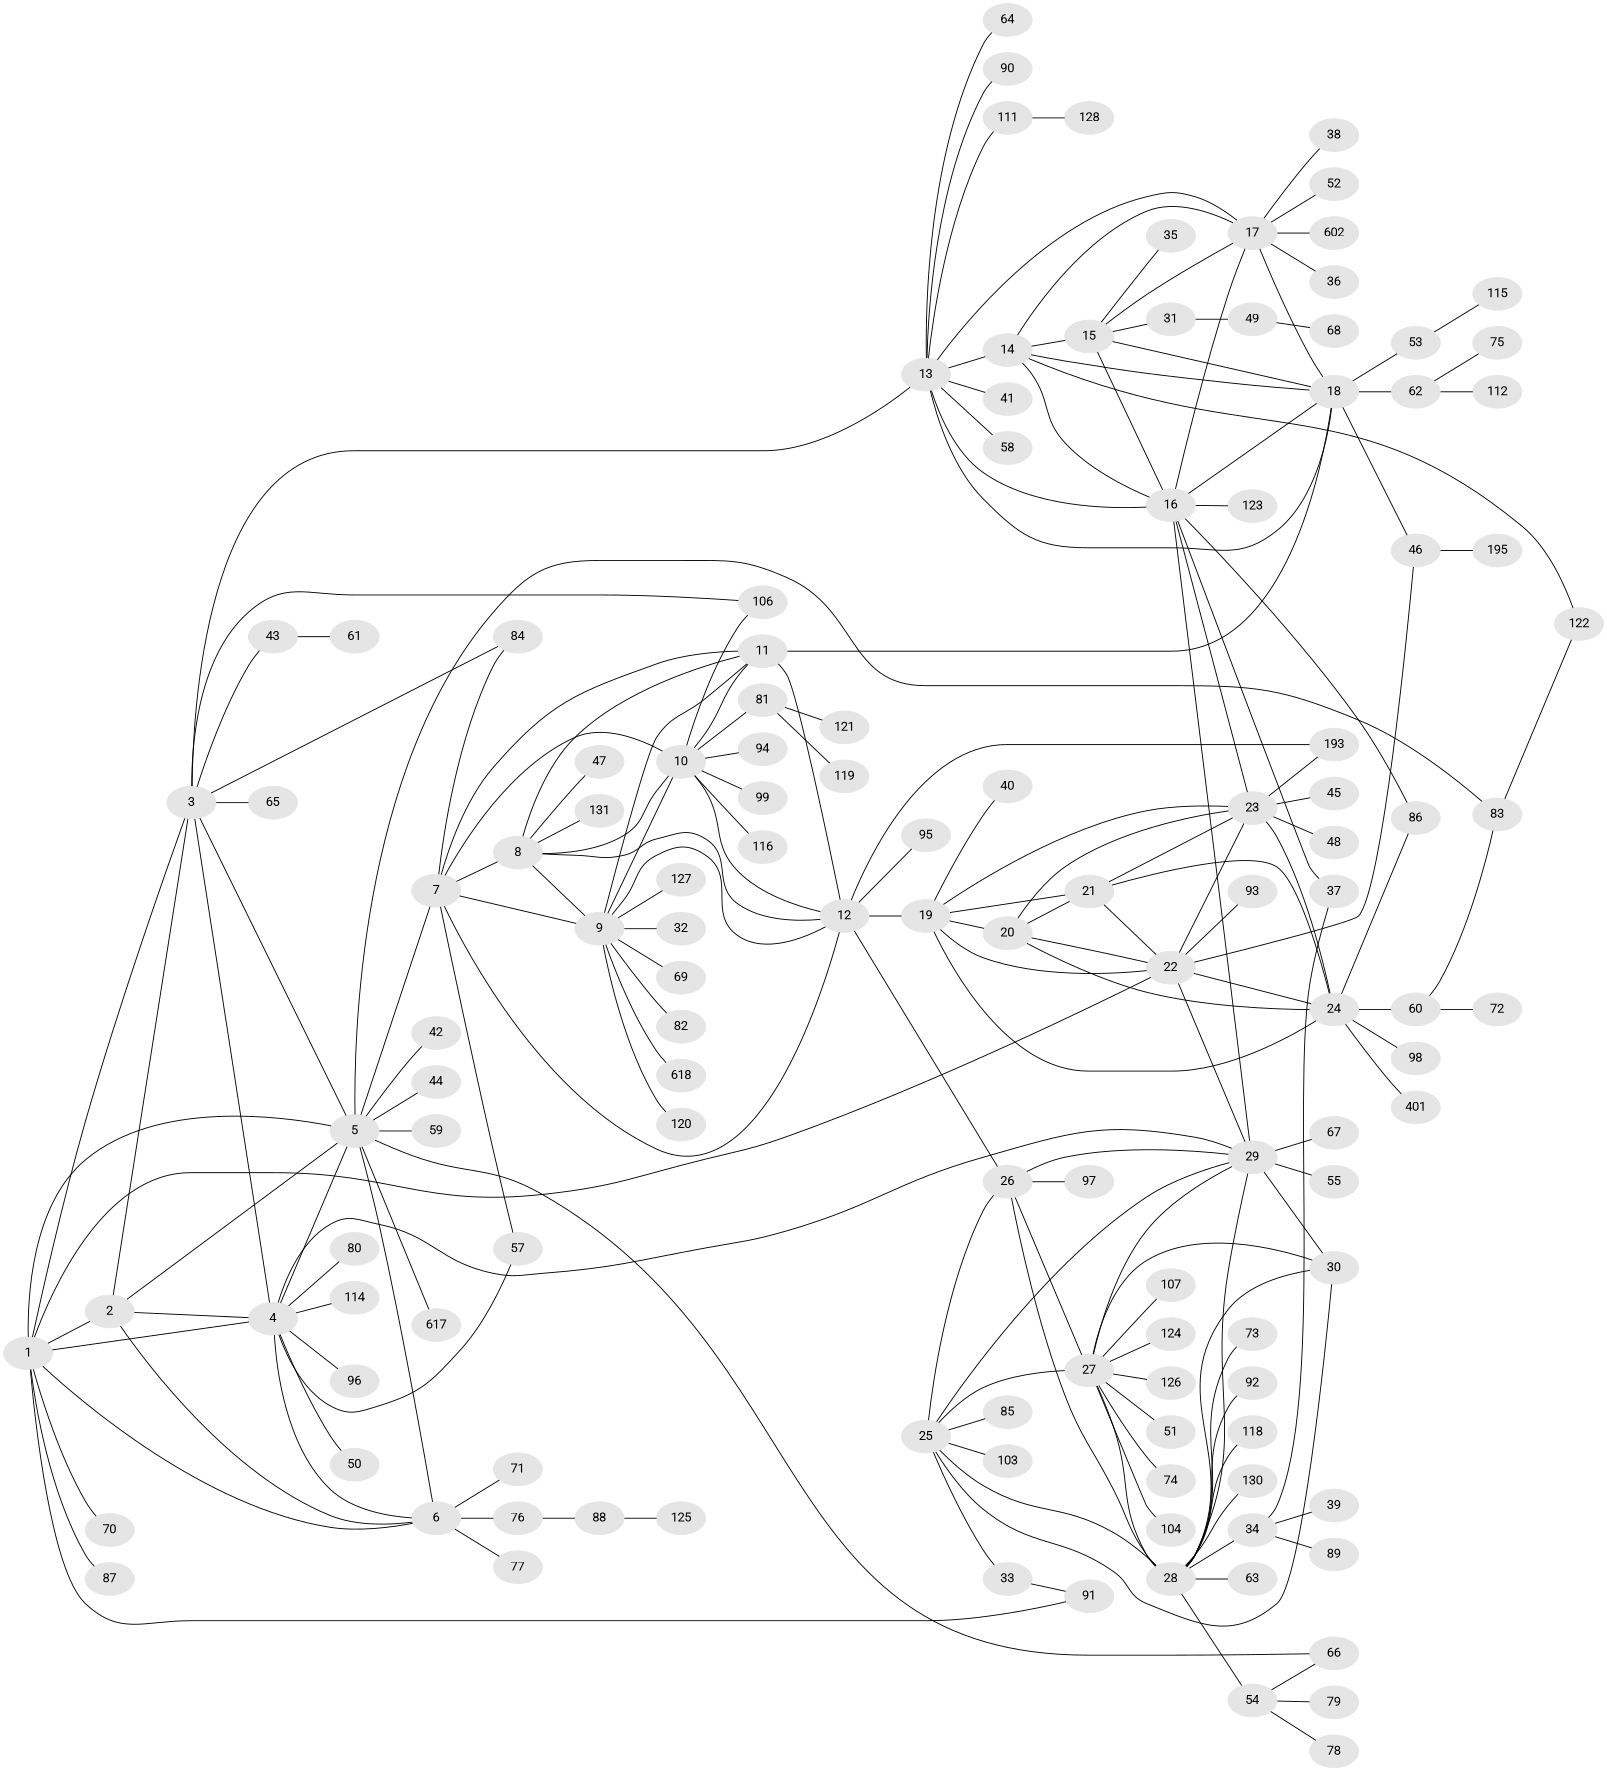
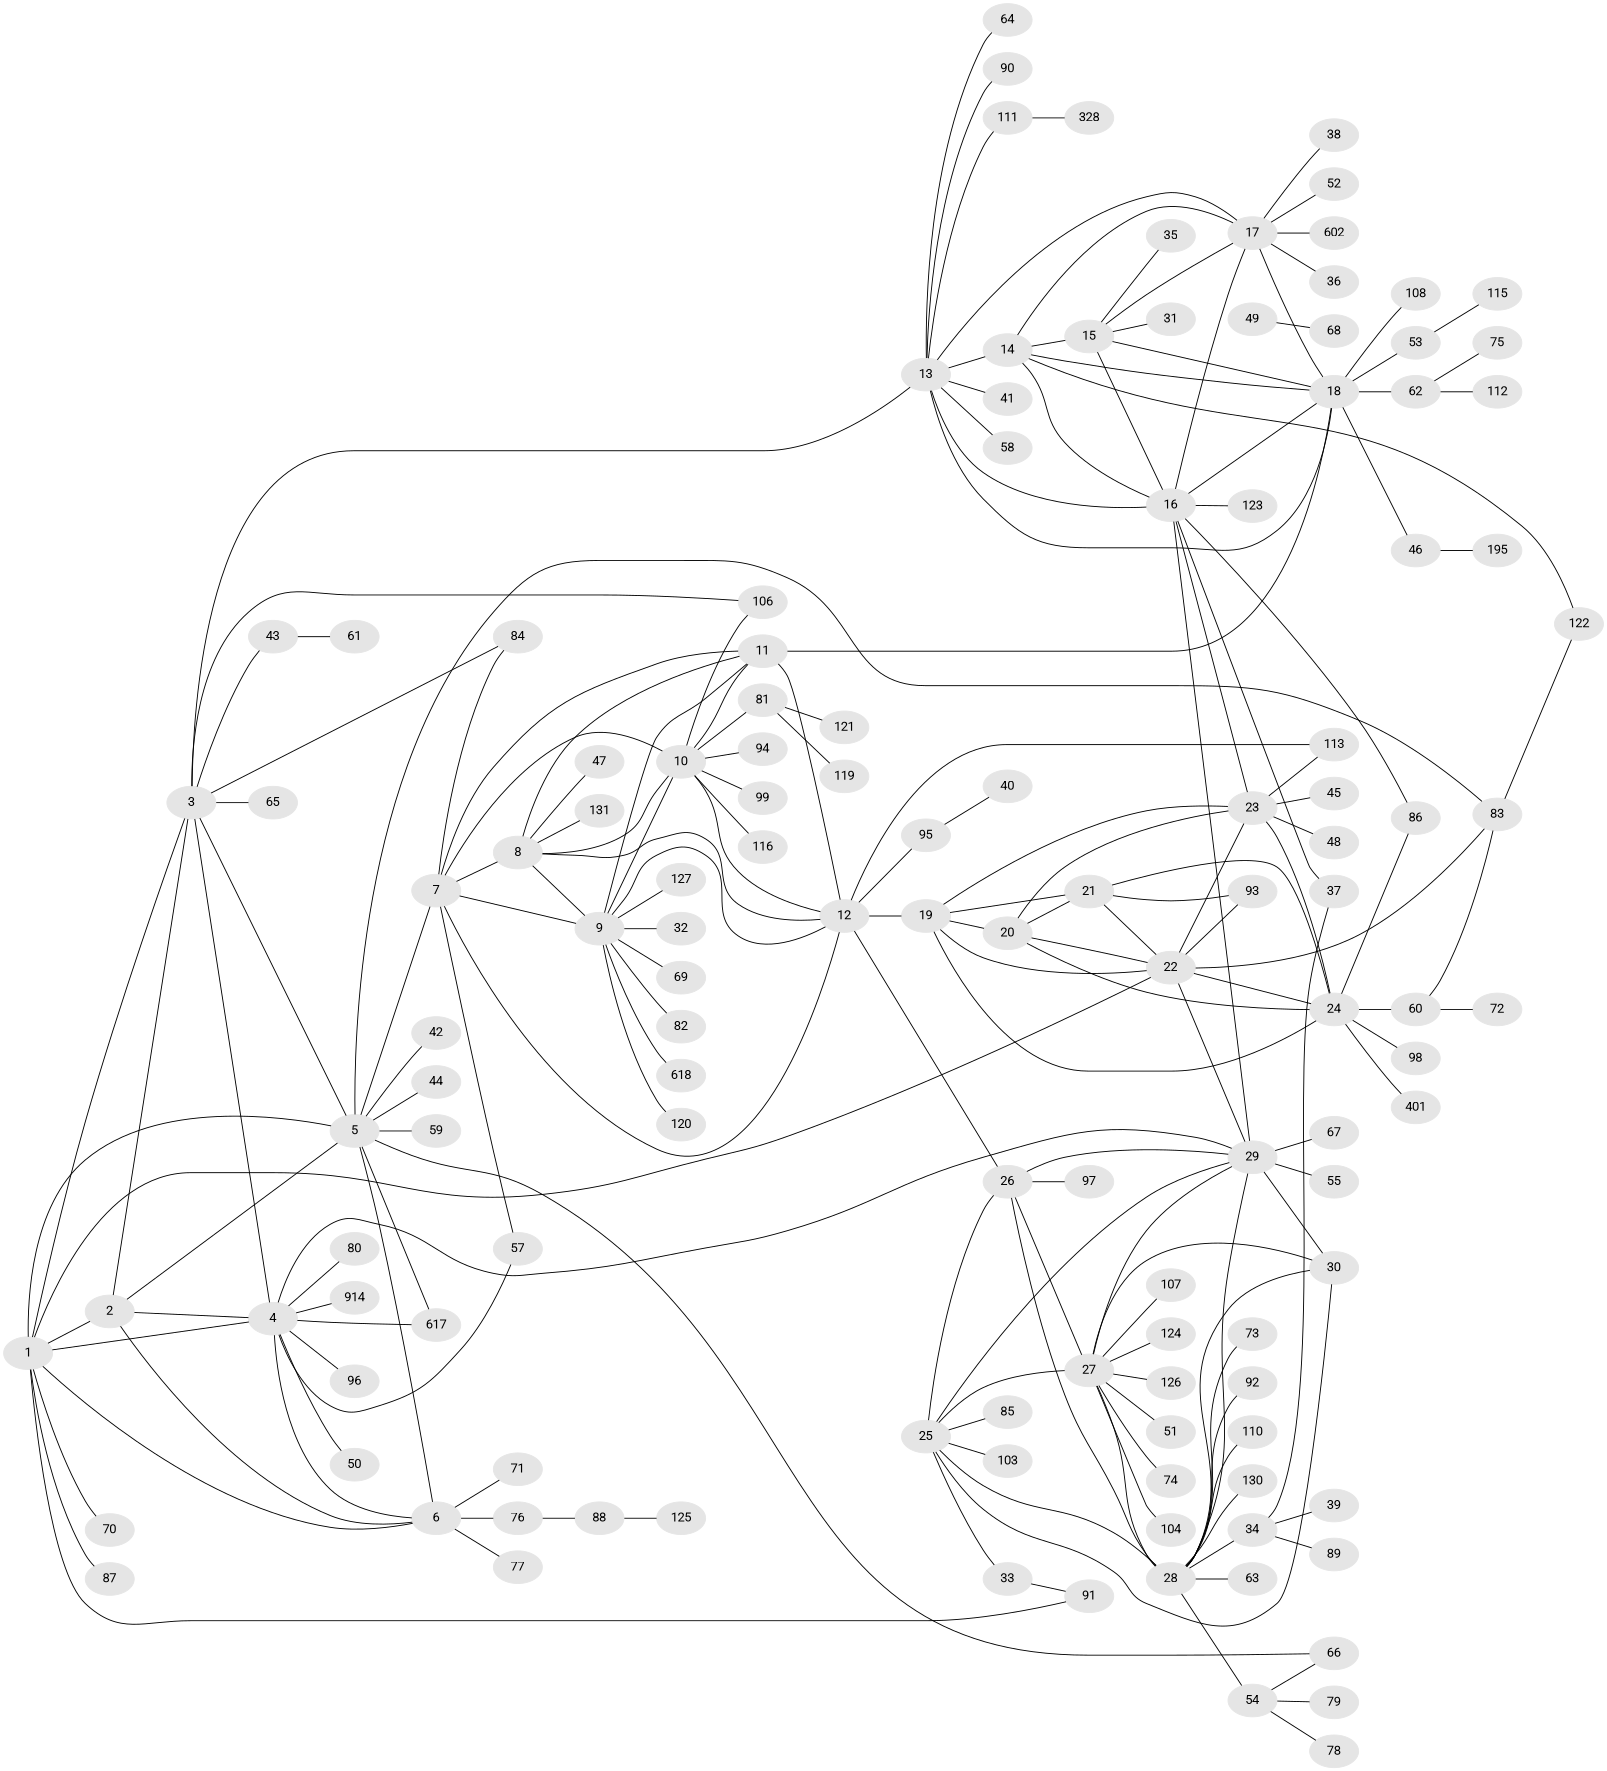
(1089, 118) -> (1089, 118)
none -> (1416, 294)
(1212, 319) -> none
(1334, 745) -> (1334, 745)
(1382, 828) -> (1358, 935)
(962, 849) -> (967, 811)
(1171, 850) -> (1171, 901)
(314, 1225) -> (354, 1323)
(355, 1298) -> (355, 1298)
(1252, 1432) -> (1252, 1432)
